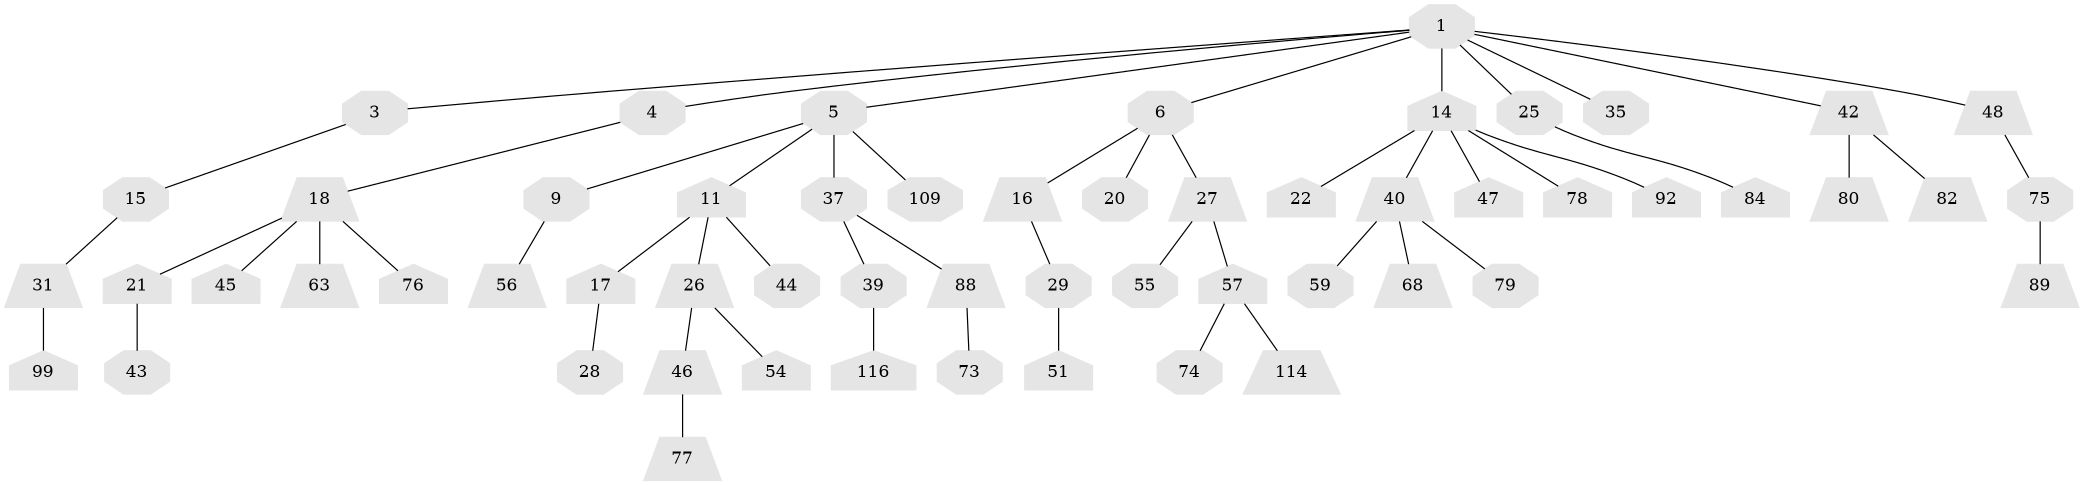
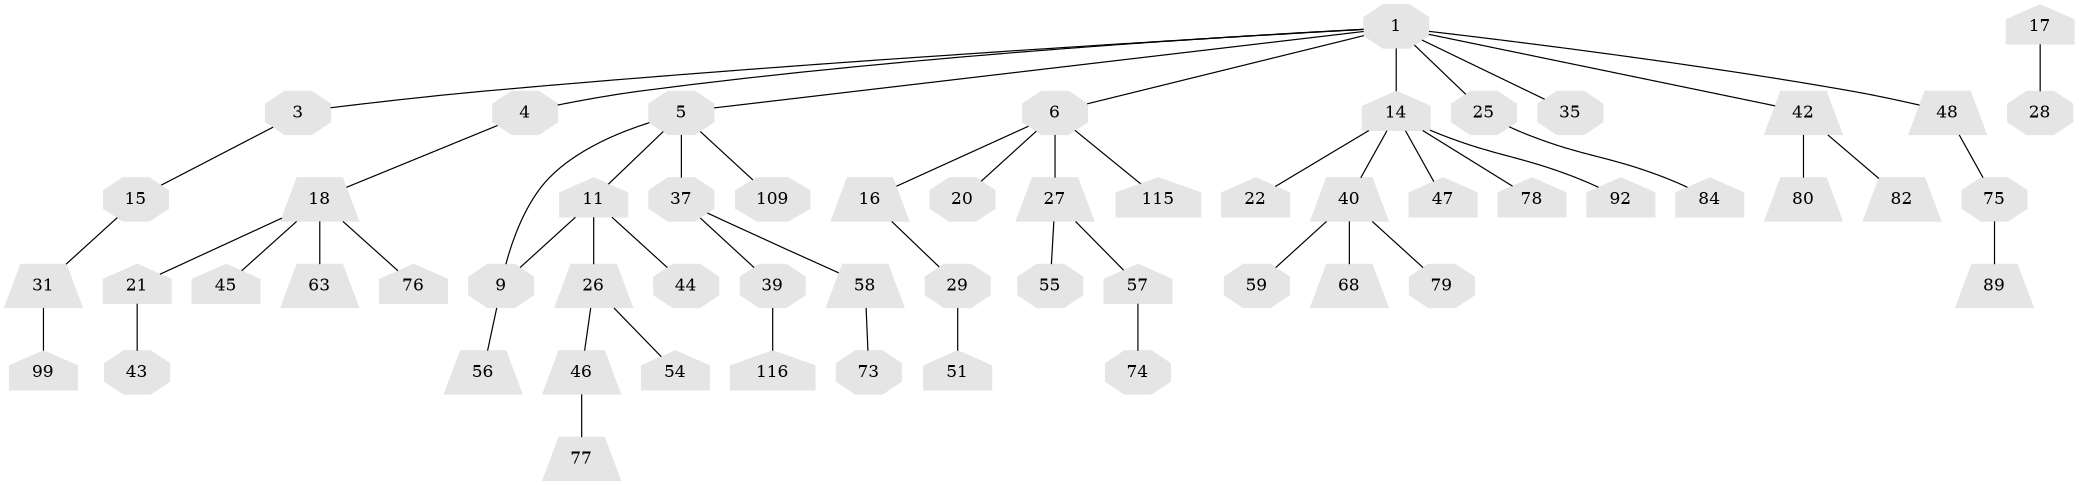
none -> (1158, 199)
(654, 244) -> (548, 242)
(966, 286) -> (865, 286)
(1292, 372) -> none
